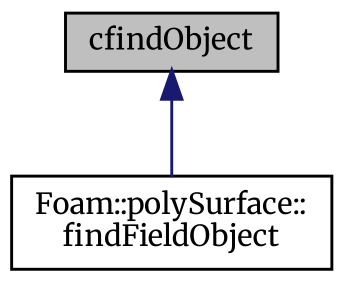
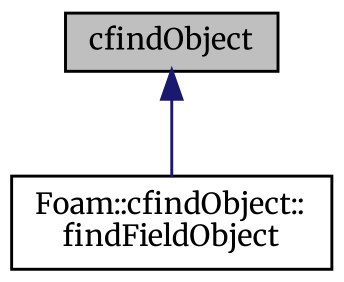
(172, 223) -> (172, 223)
